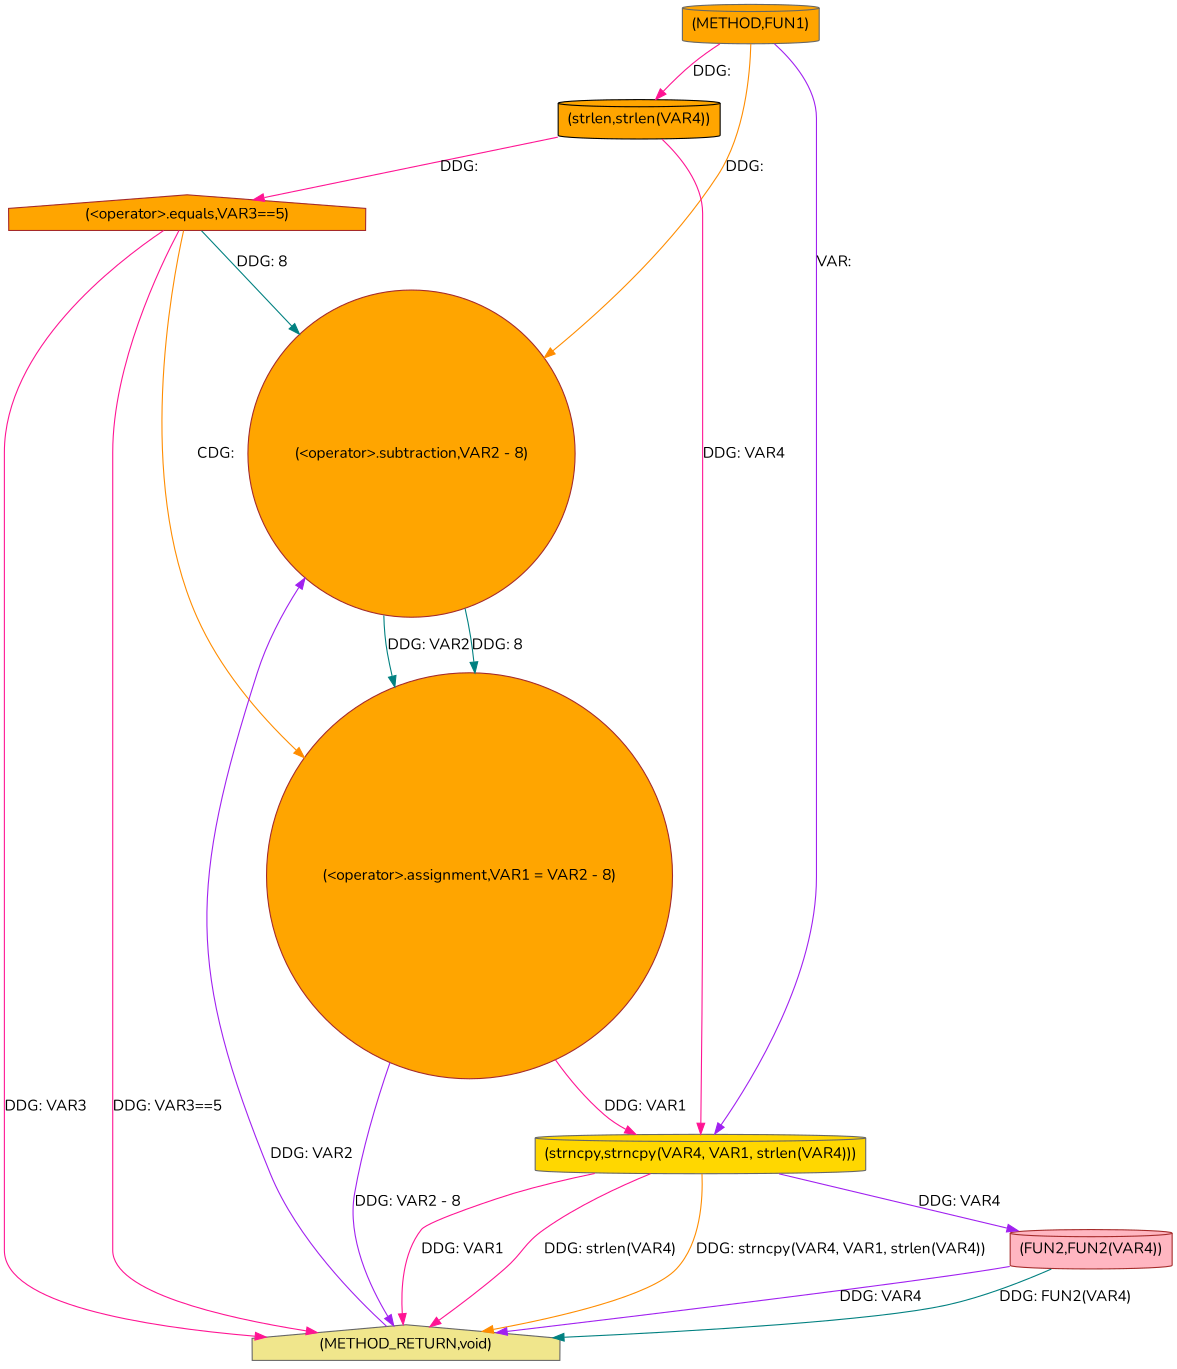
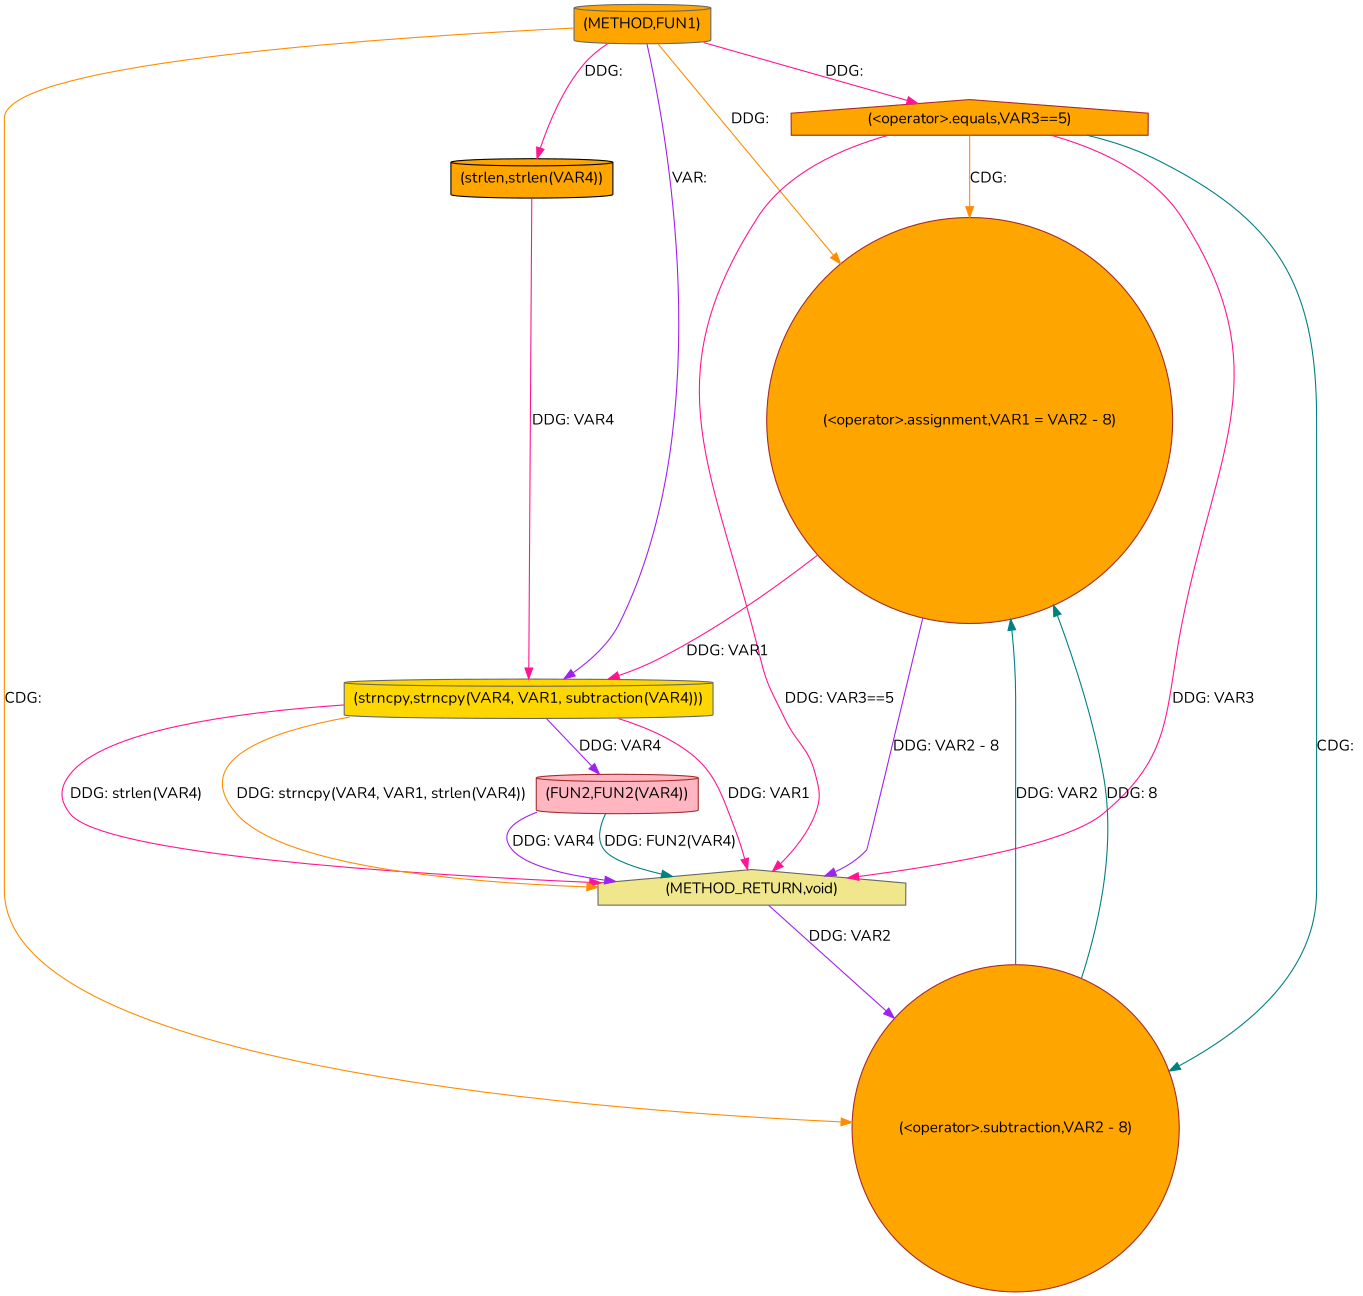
none -> (746, 150)
(411, 167) -> (805, 72)
(747, 167) -> (25, 699)
(262, 262) -> (1337, 746)
(700, 1154) -> (529, 699)
